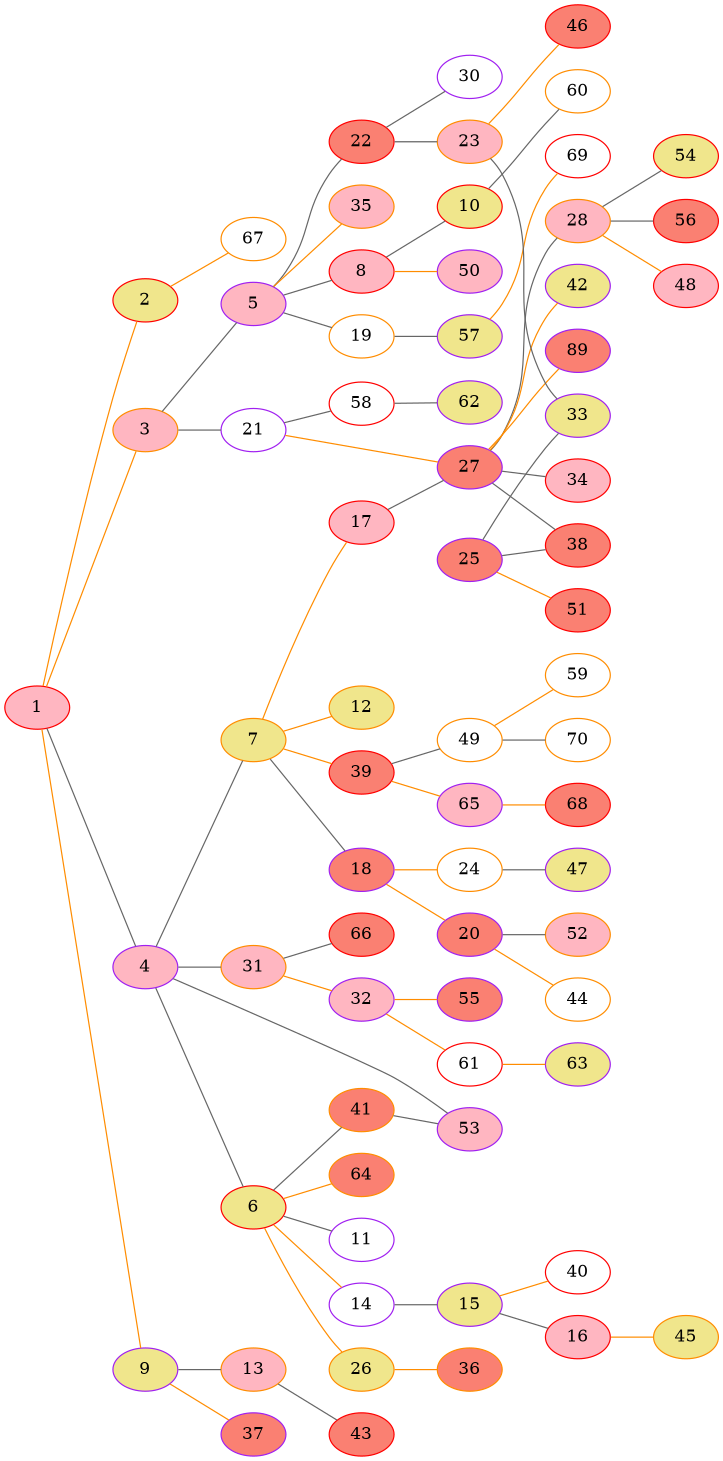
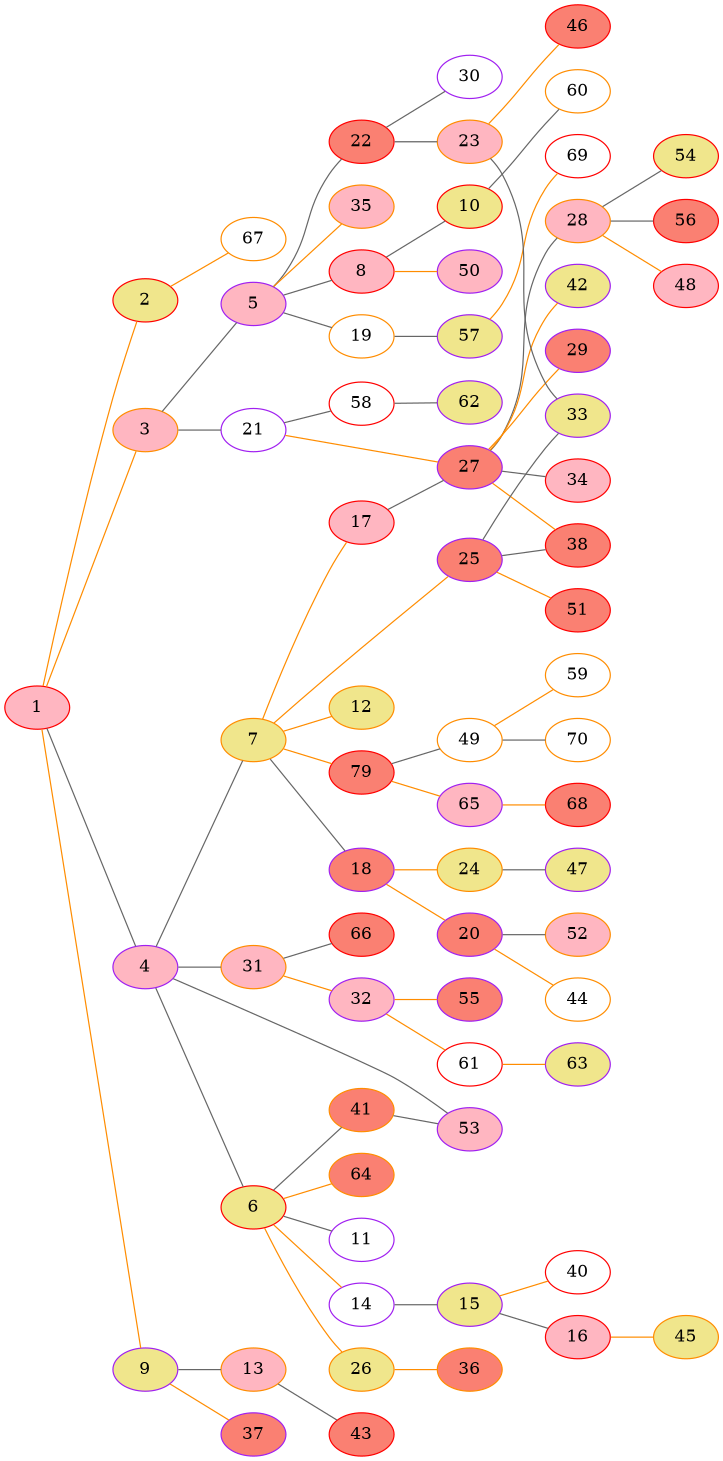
(578, 351) -> (578, 351)
(524, 506) -> (524, 506)
none -> (360, 649)
(362, 772) -> (362, 772)
(470, 870) -> (470, 870)
